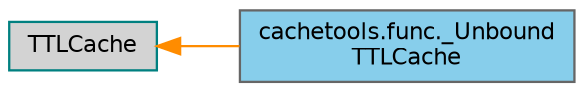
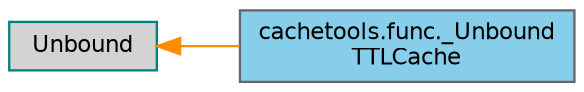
(83, 46) -> (83, 46)
